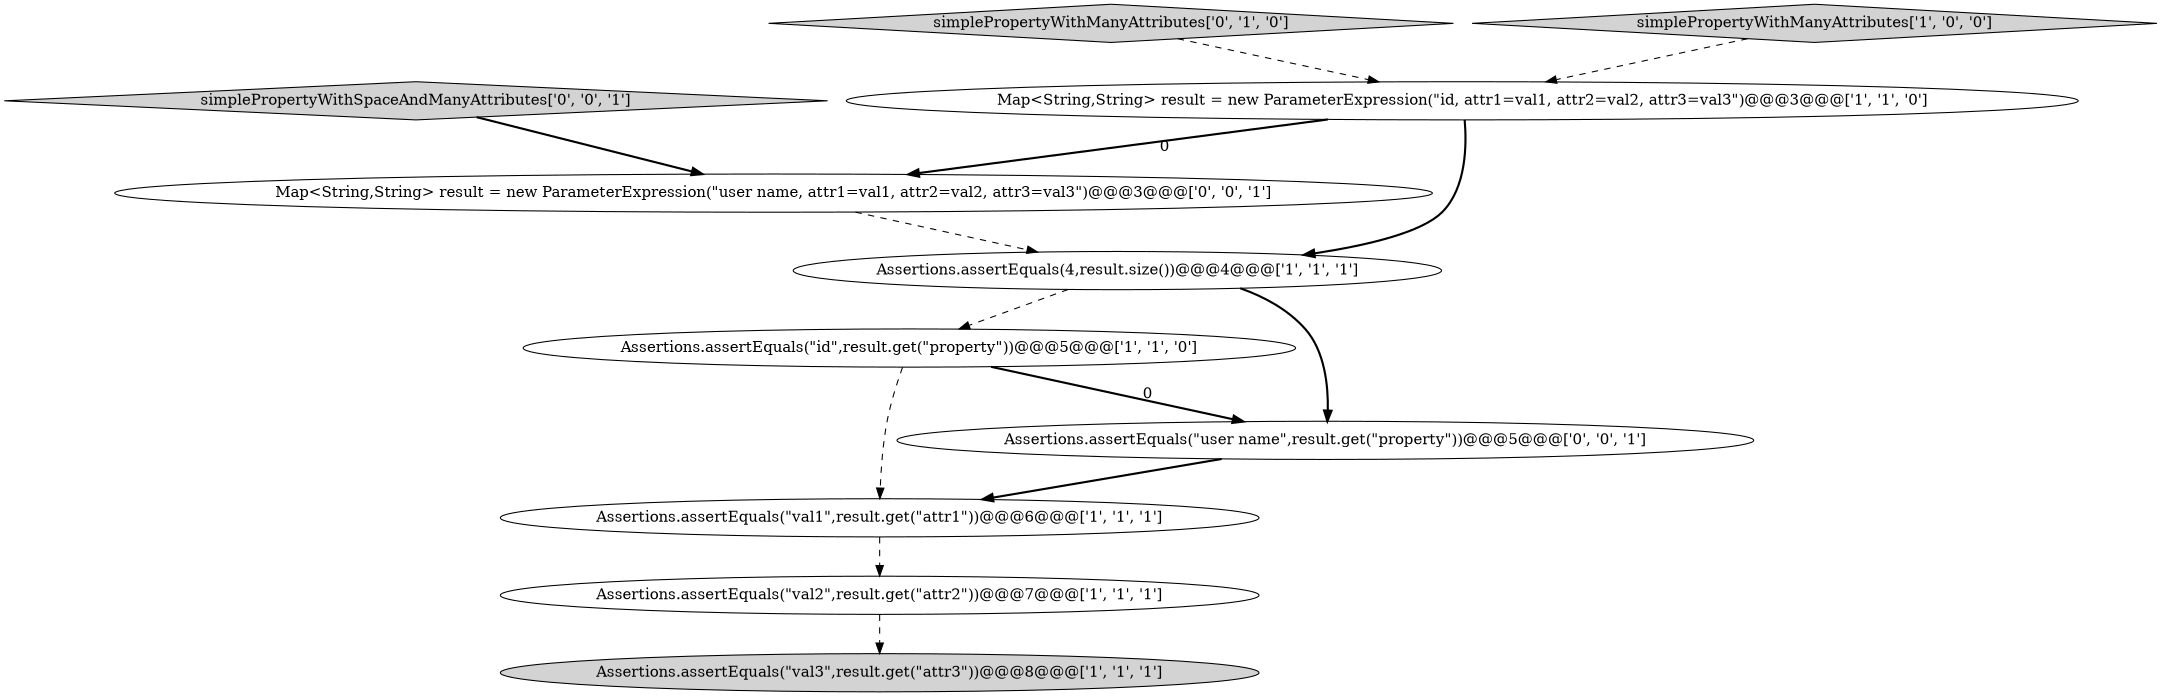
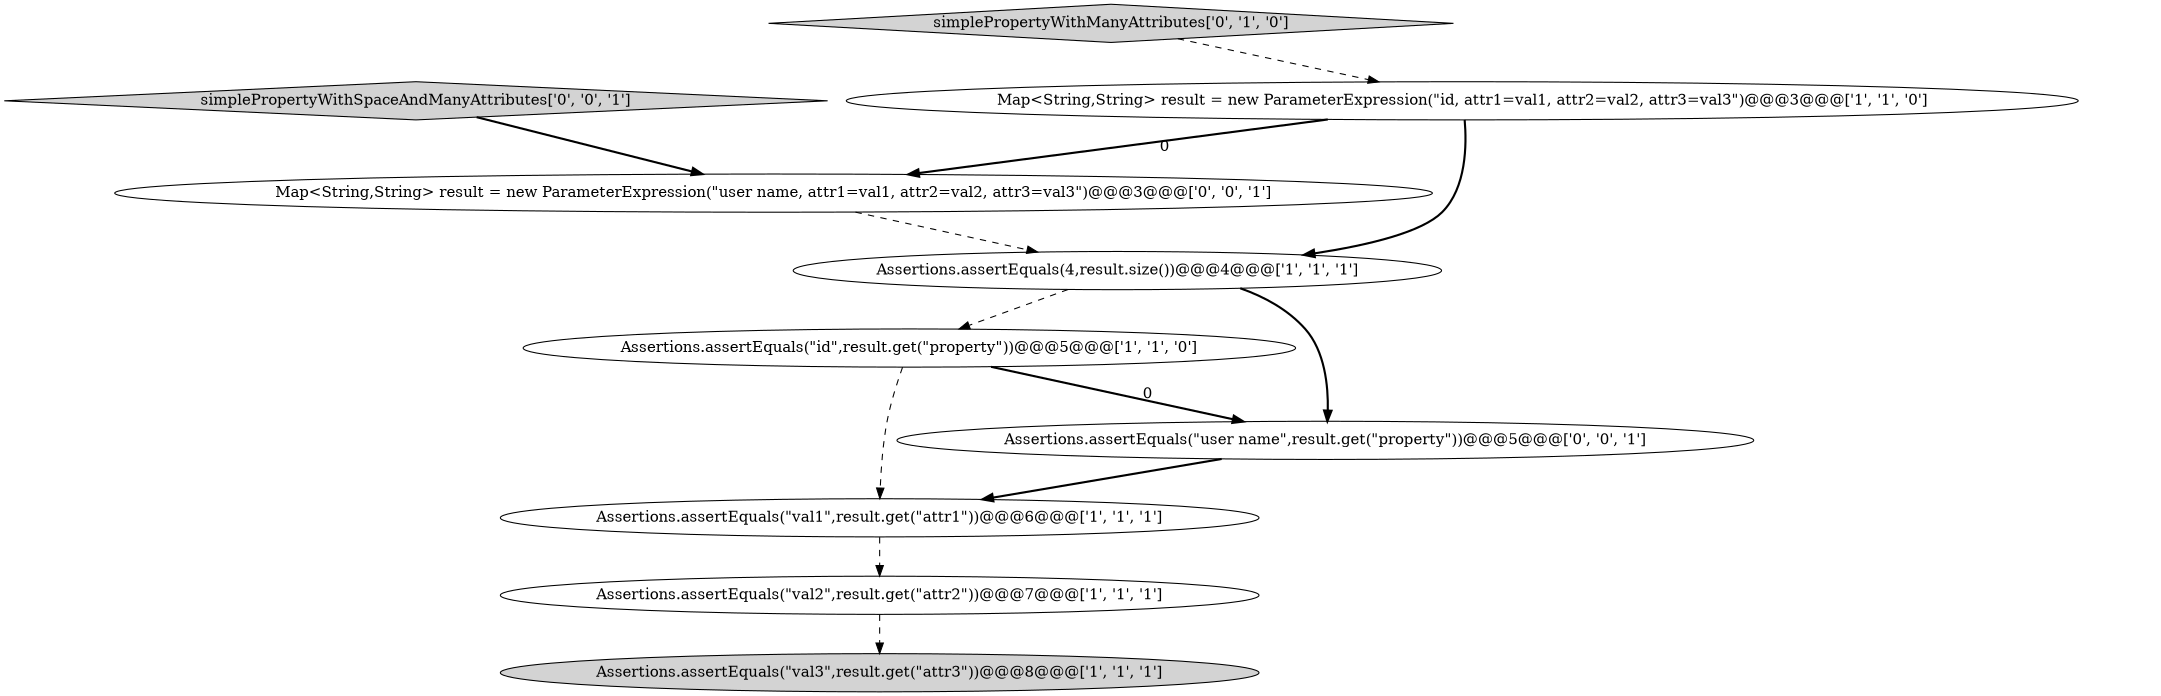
(1814, 23) -> none
